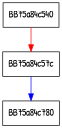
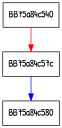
(31, 113) -> (31, 113)
